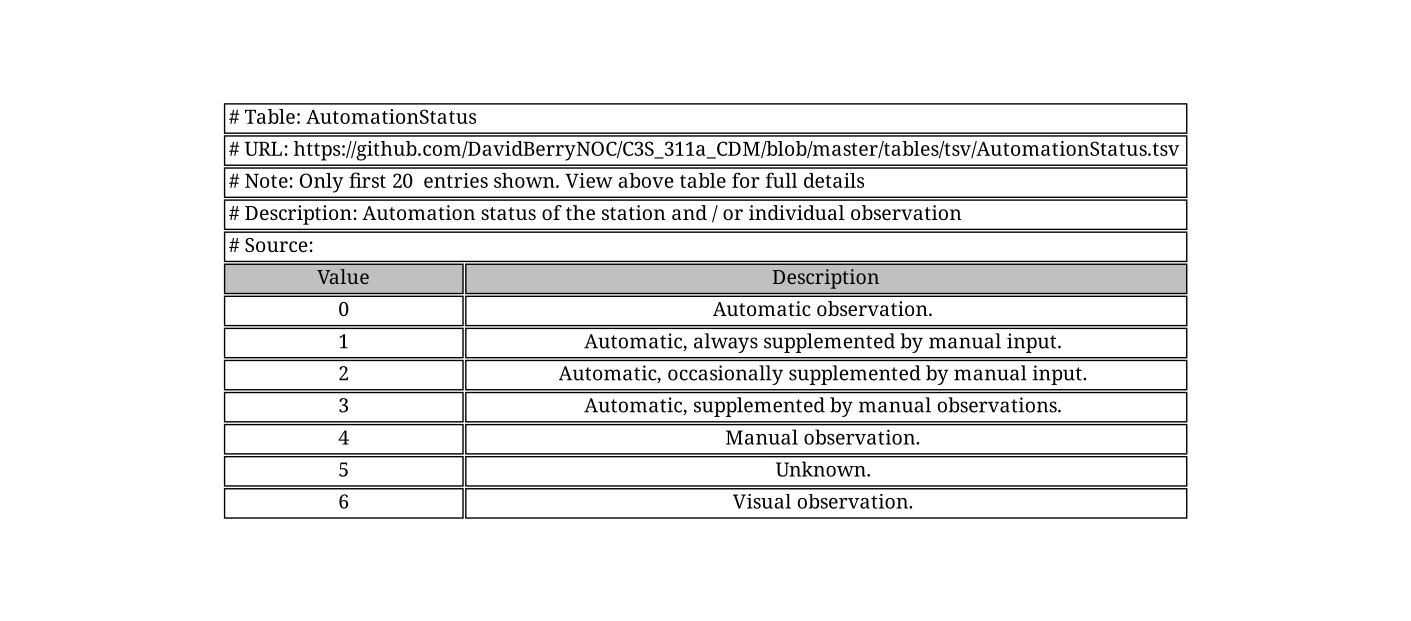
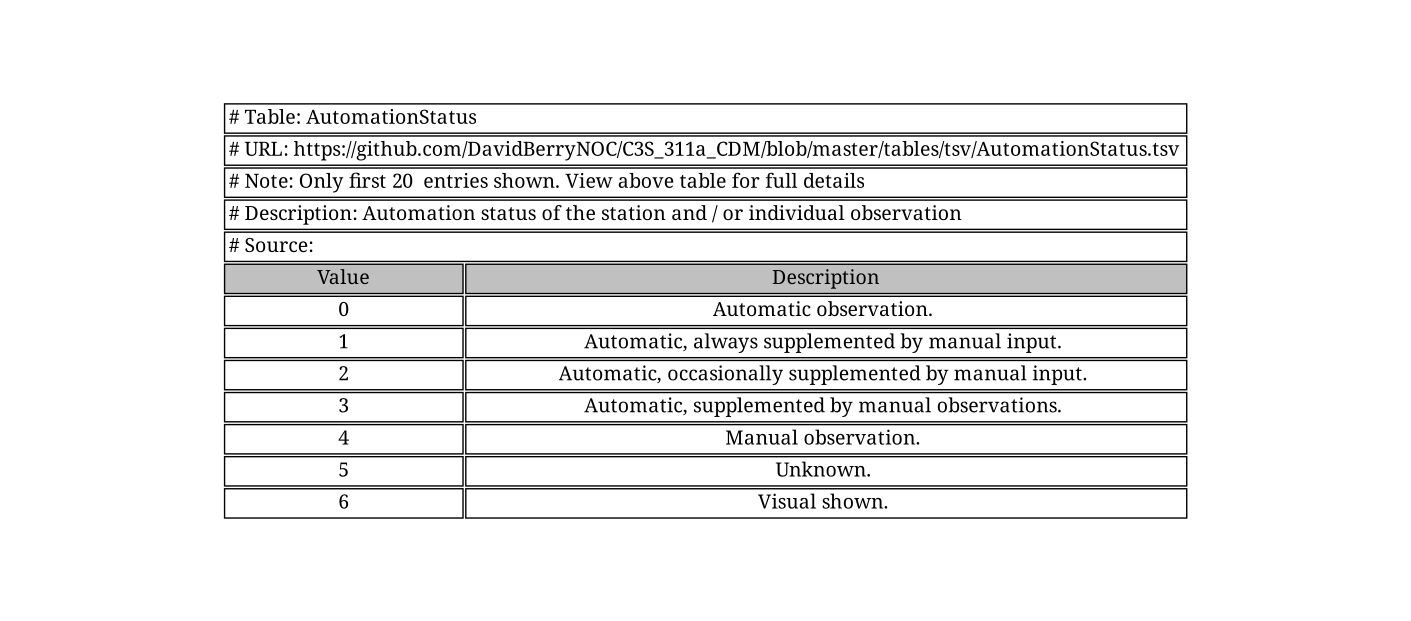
(826, 503) -> (826, 503)
